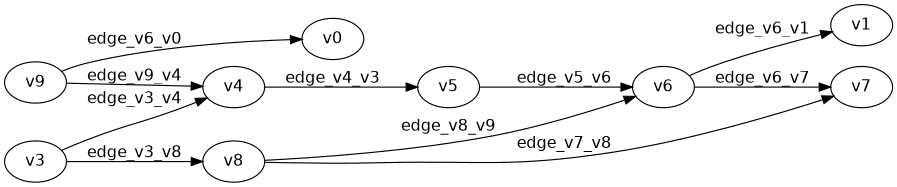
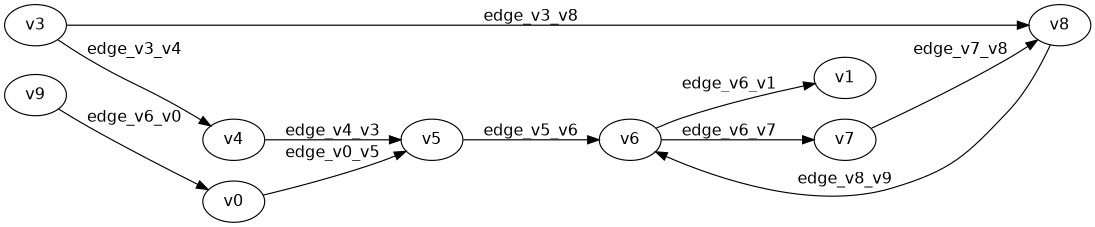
(129, 85) -> none
(547, 160) -> (951, 90)
none -> (330, 178)
